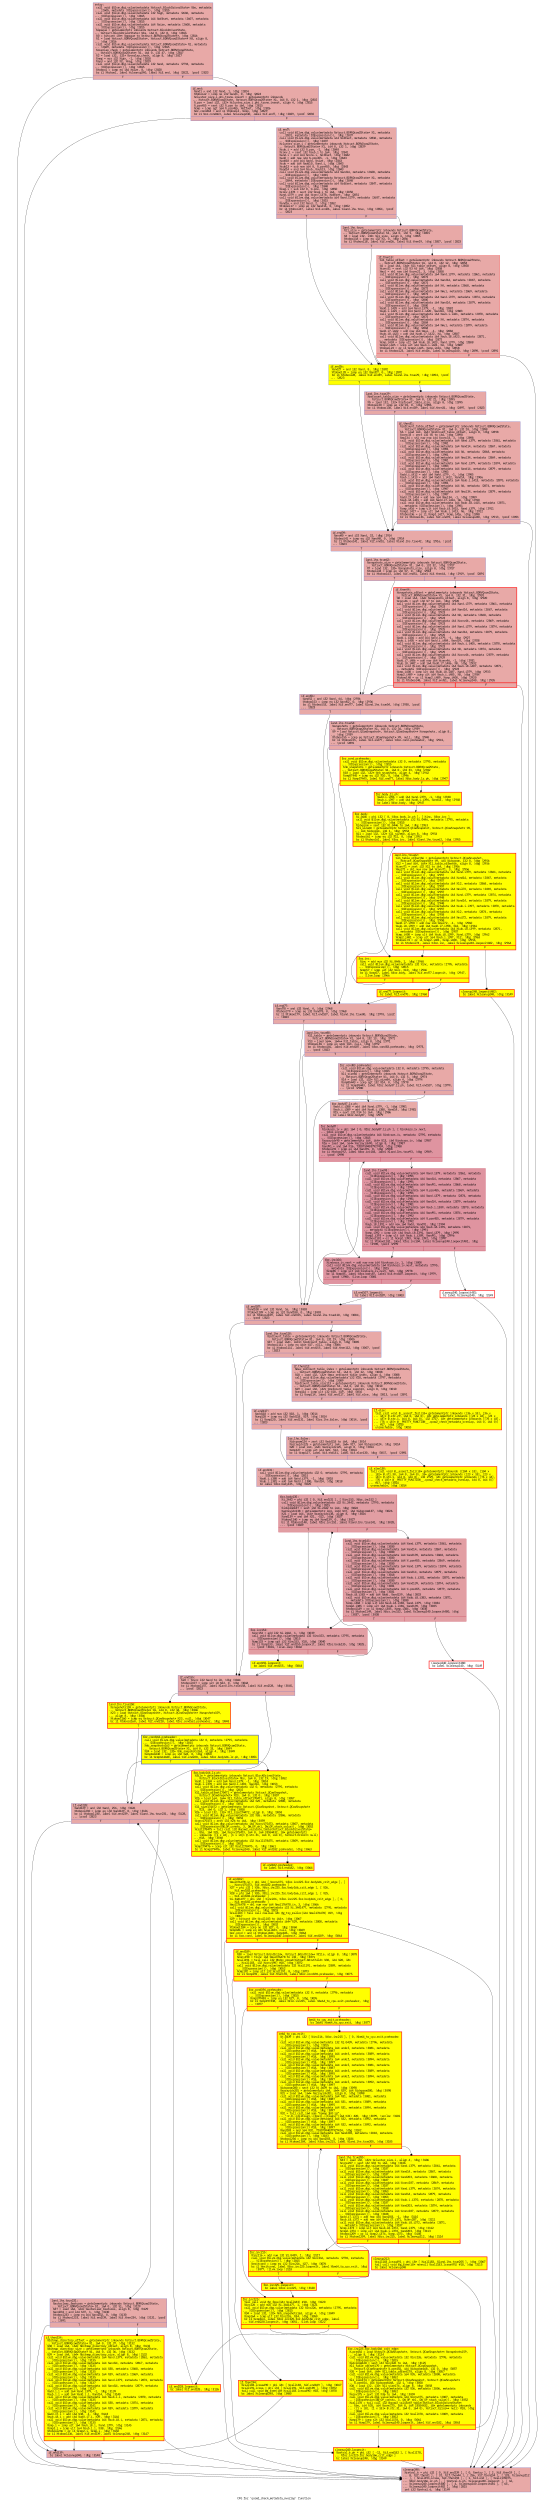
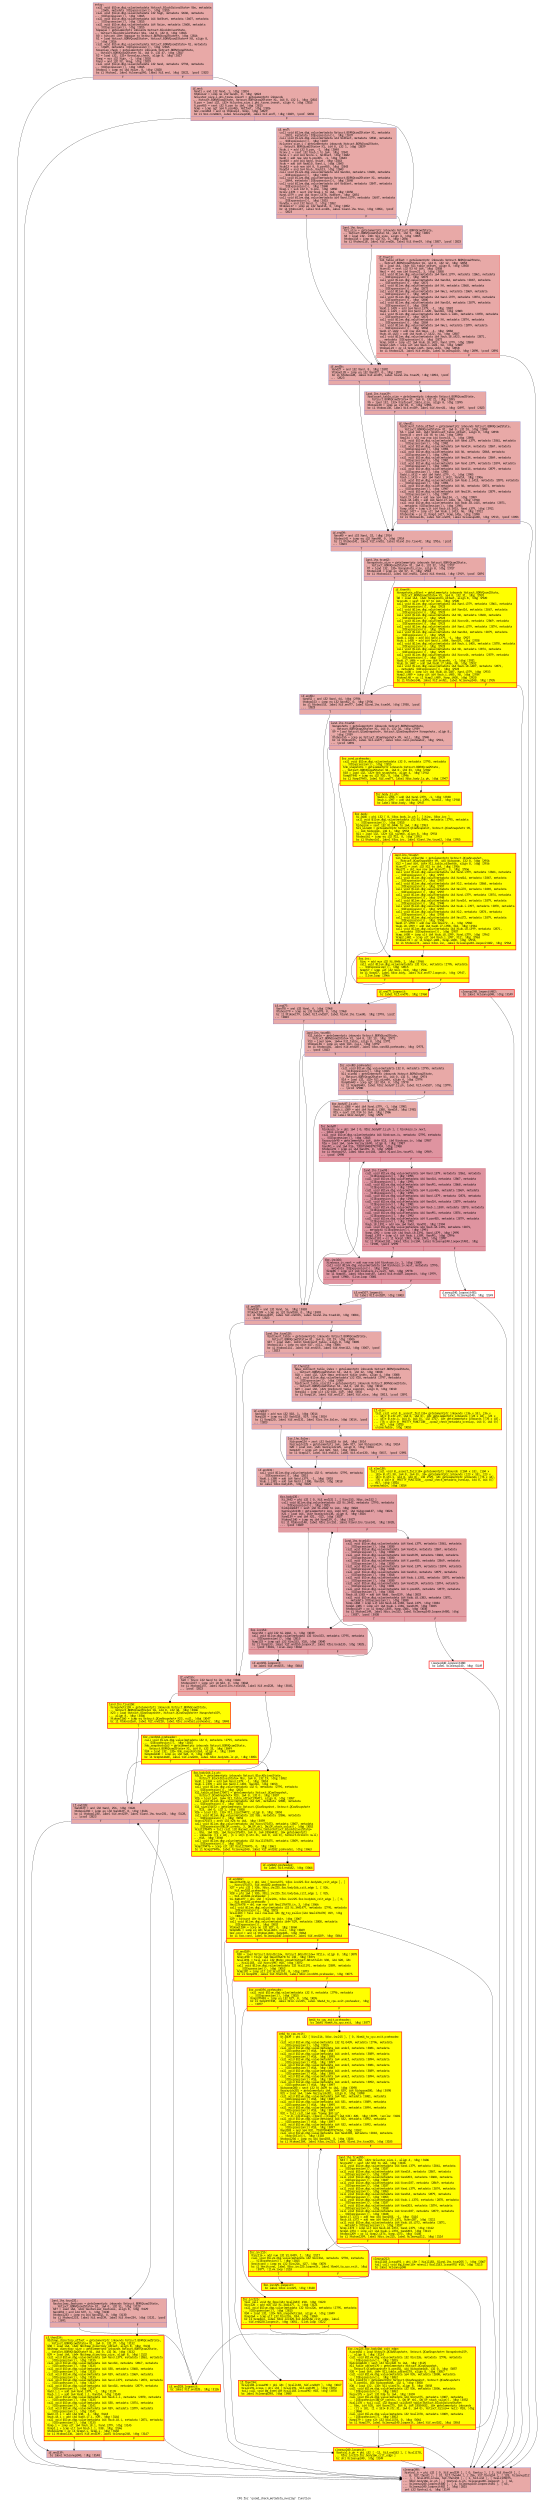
(326, 121) -> (404, 136)
(389, 375) -> (389, 375)
none -> (456, 417)
(455, 638) -> (455, 638)
(486, 969) -> none
(487, 993) -> (487, 993)
none -> (396, 1059)
none -> (322, 1404)
none -> (340, 1432)
none -> (317, 1463)
(277, 1665) -> (277, 1665)
(236, 1685) -> (236, 1685)
(200, 1750) -> (200, 1750)
(304, 2136) -> (301, 2136)
(408, 2148) -> none
(291, 2293) -> none
(35, 2389) -> (150, 2334)
(201, 2446) -> (368, 2446)
(361, 2458) -> (359, 2458)
